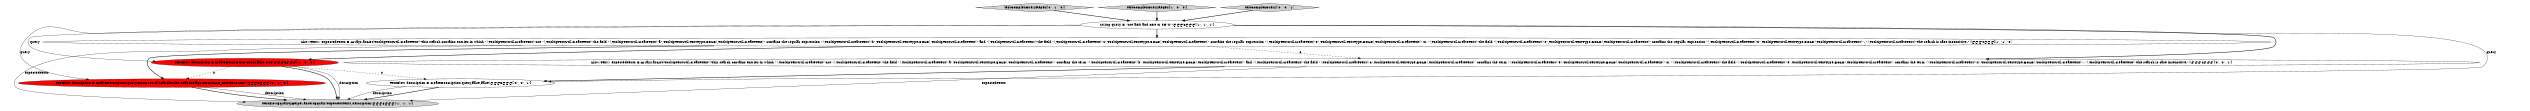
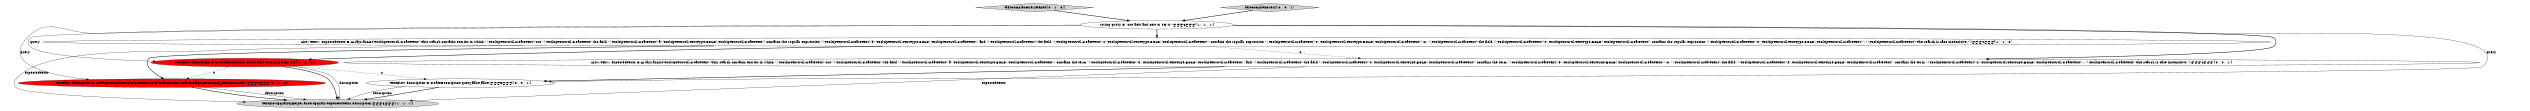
(1157, 8) -> none
